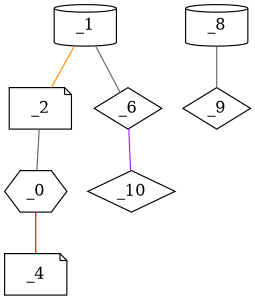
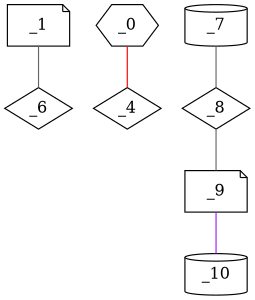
(85, 25) -> (39, 25)
none -> (216, 25)
(217, 25) -> (216, 108)
(40, 108) -> none
(217, 108) -> (216, 191)
(130, 150) -> (216, 233)
(131, 191) -> (216, 274)
(36, 274) -> (127, 108)
